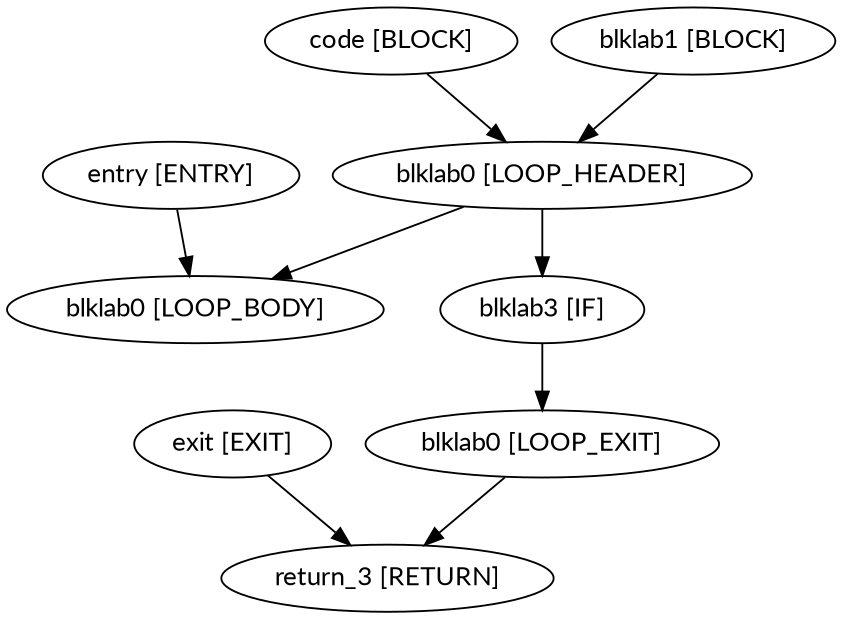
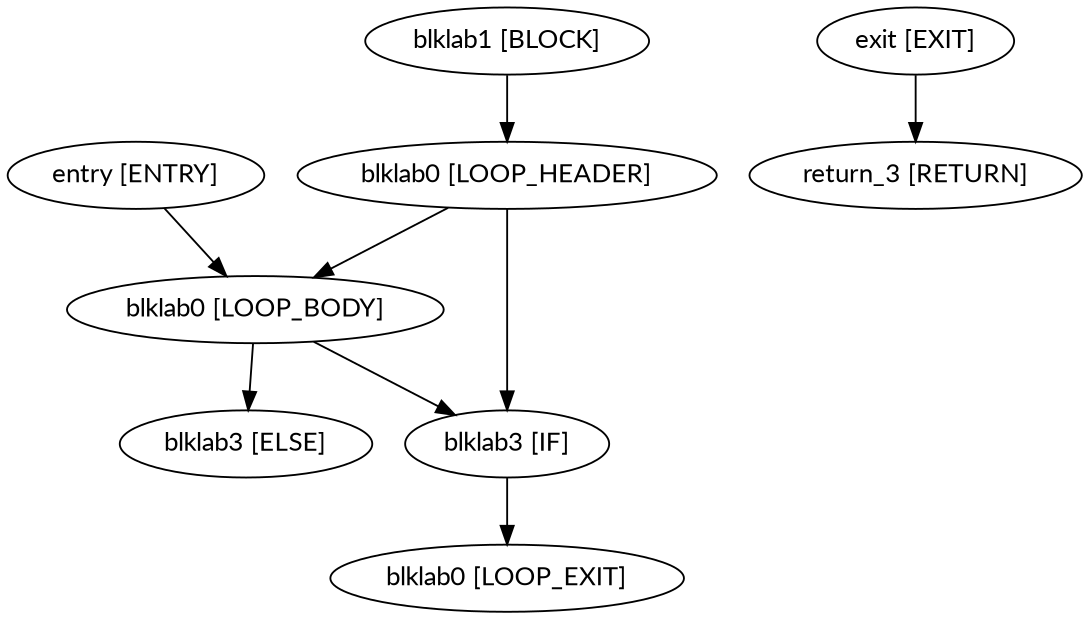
(391, 41) -> none
none -> (376, 374)
none -> (246, 444)
(472, 505) -> none
